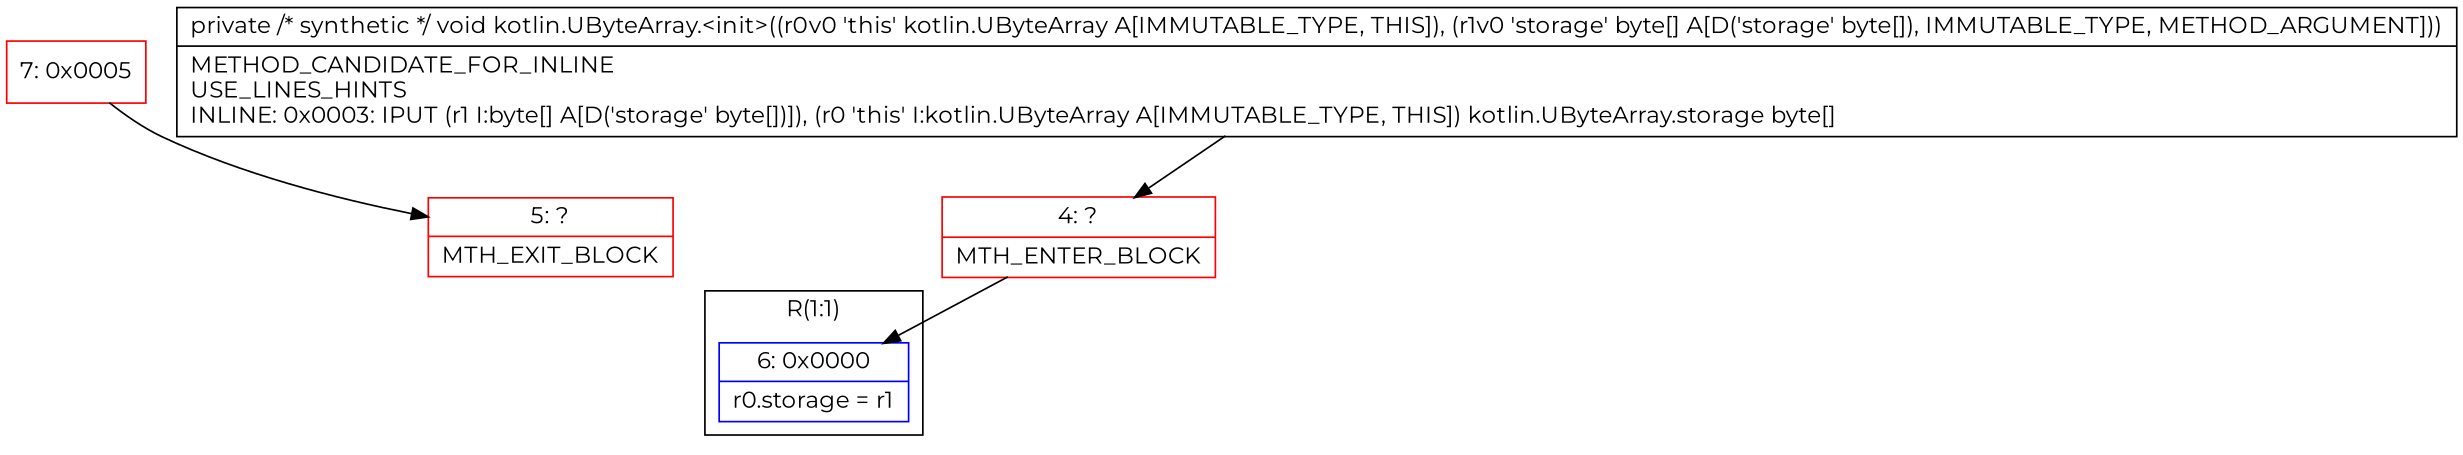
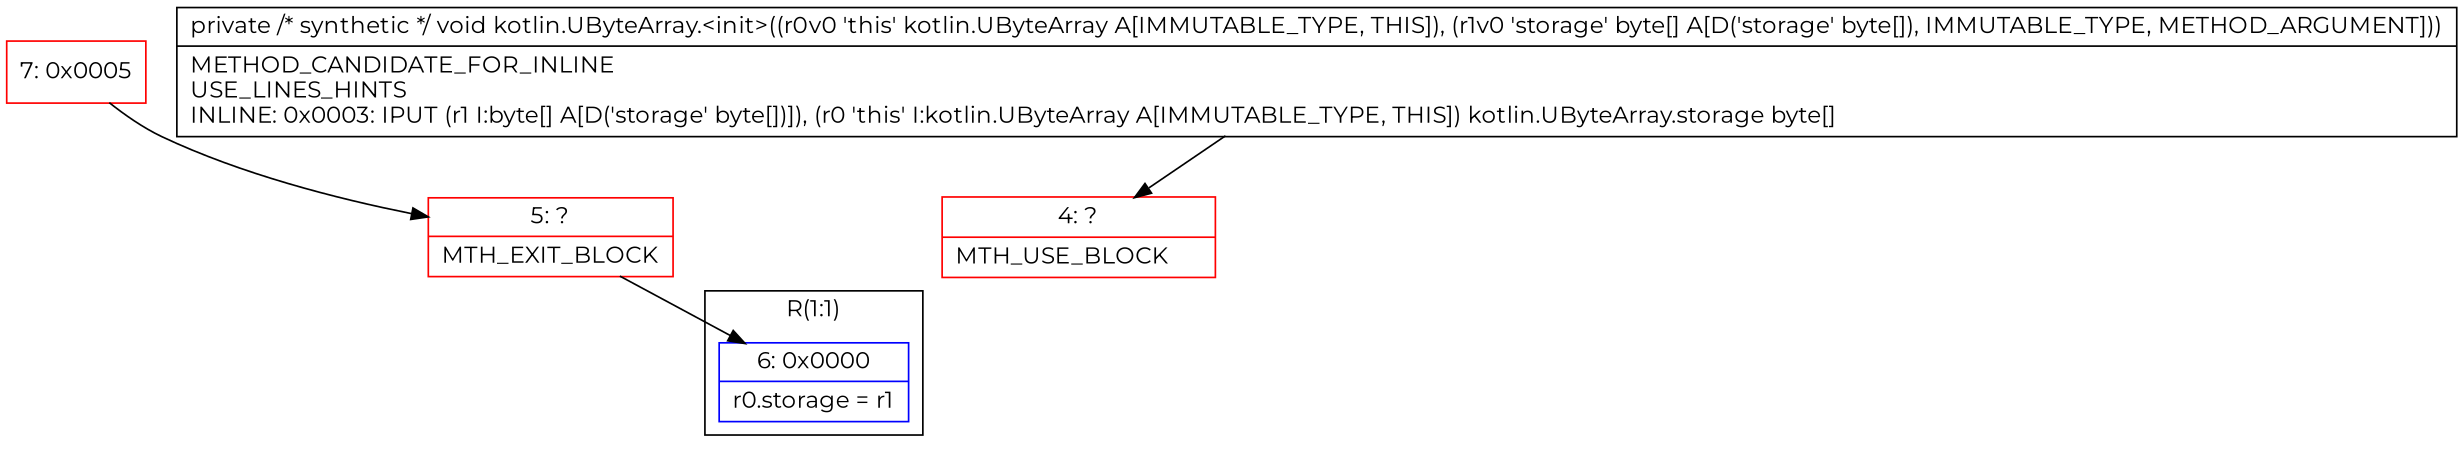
(1079, 256) -> (1062, 256)
(953, 306) -> (675, 306)
